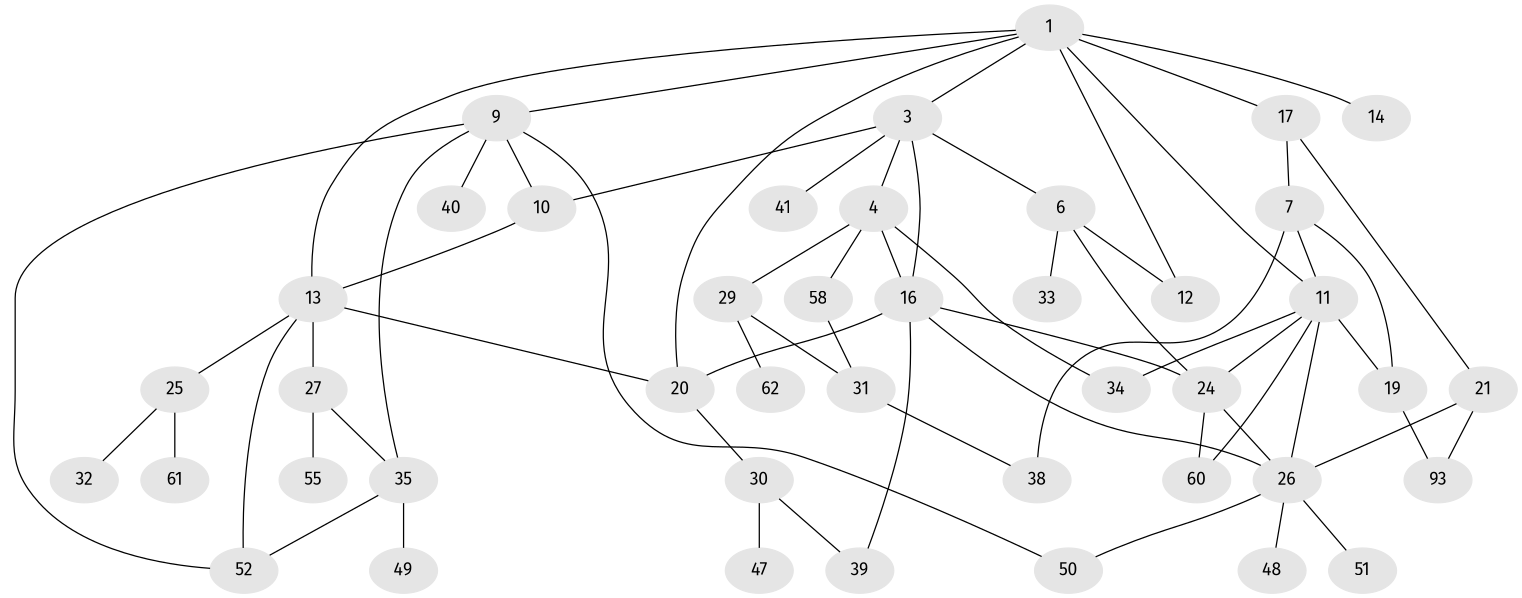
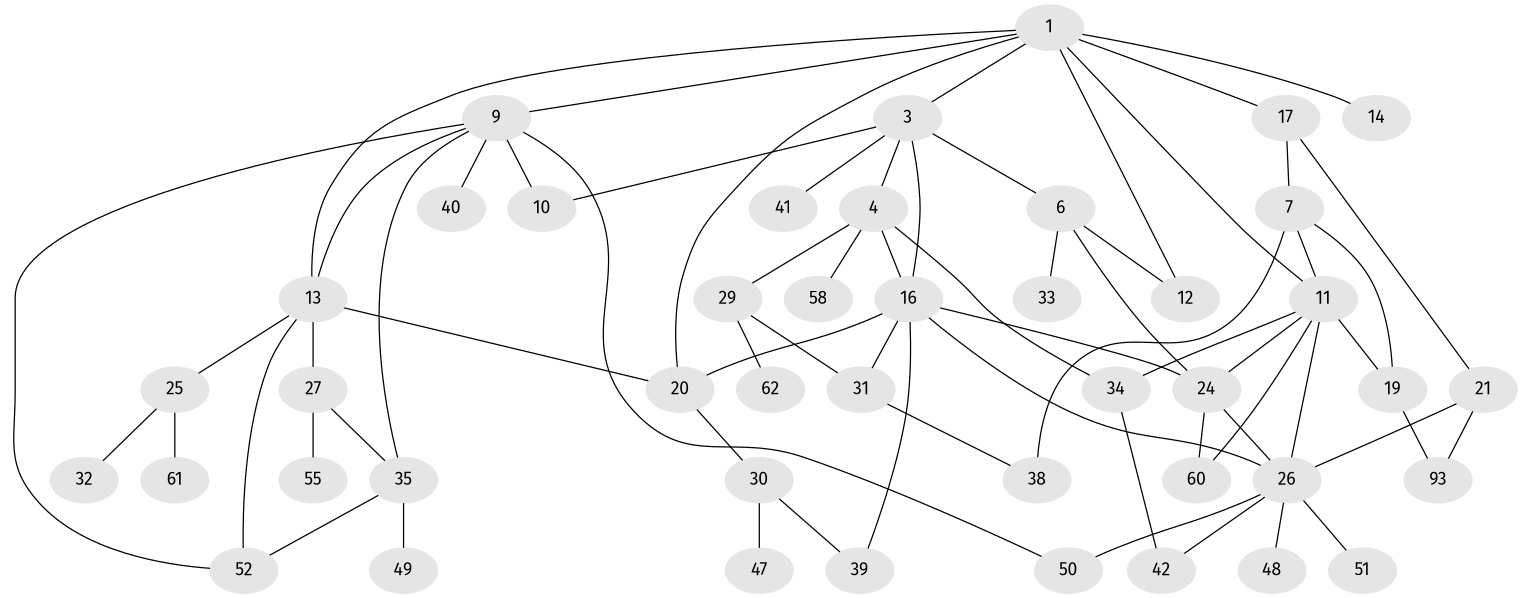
(430, 257) -> (370, 181)
(840, 344) -> (885, 344)
none -> (1162, 571)
